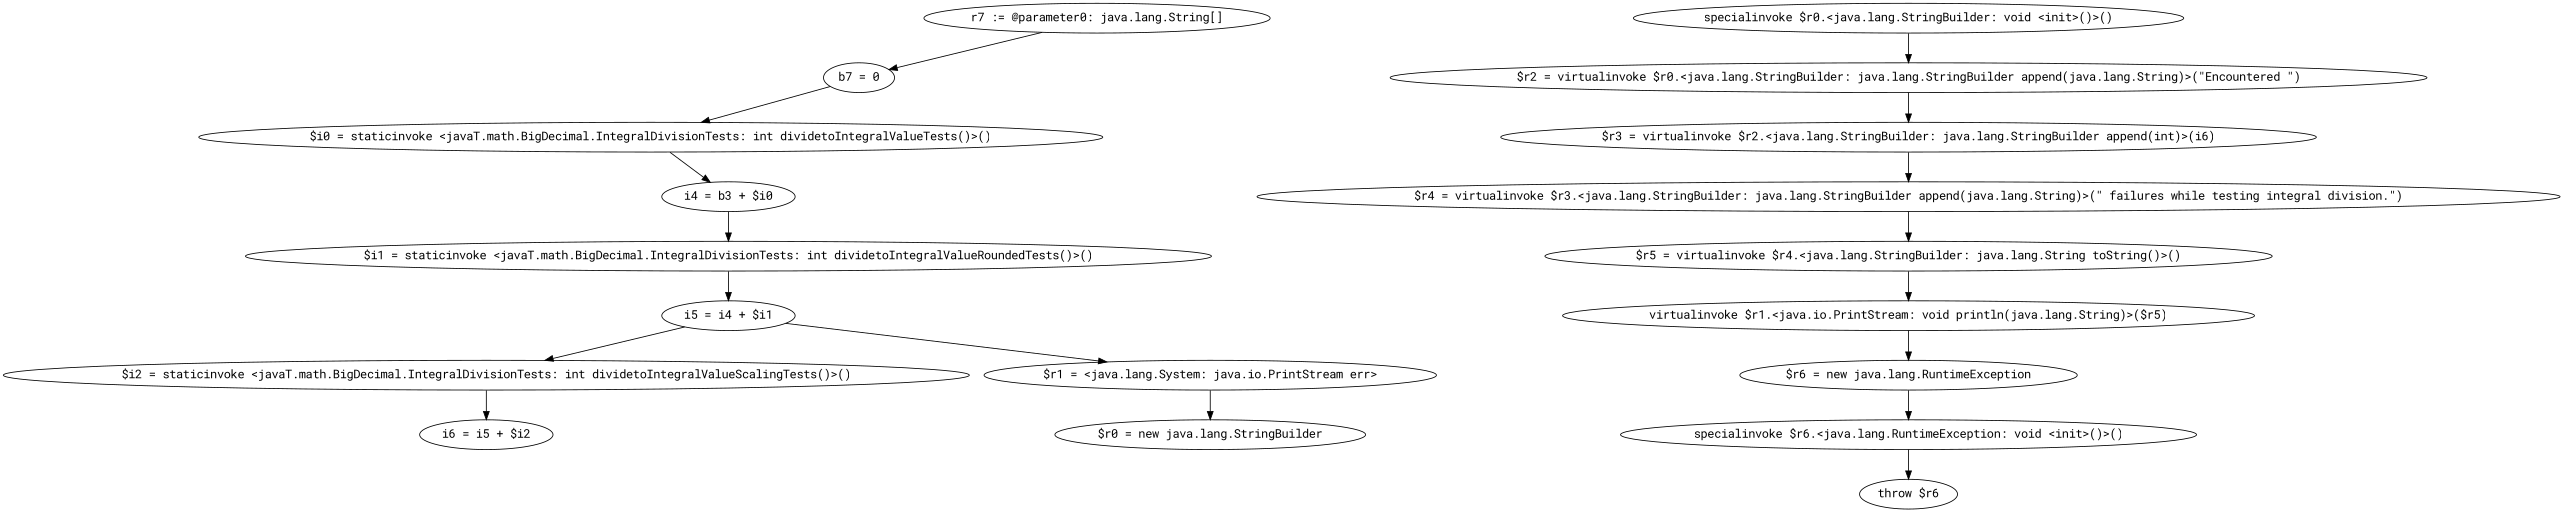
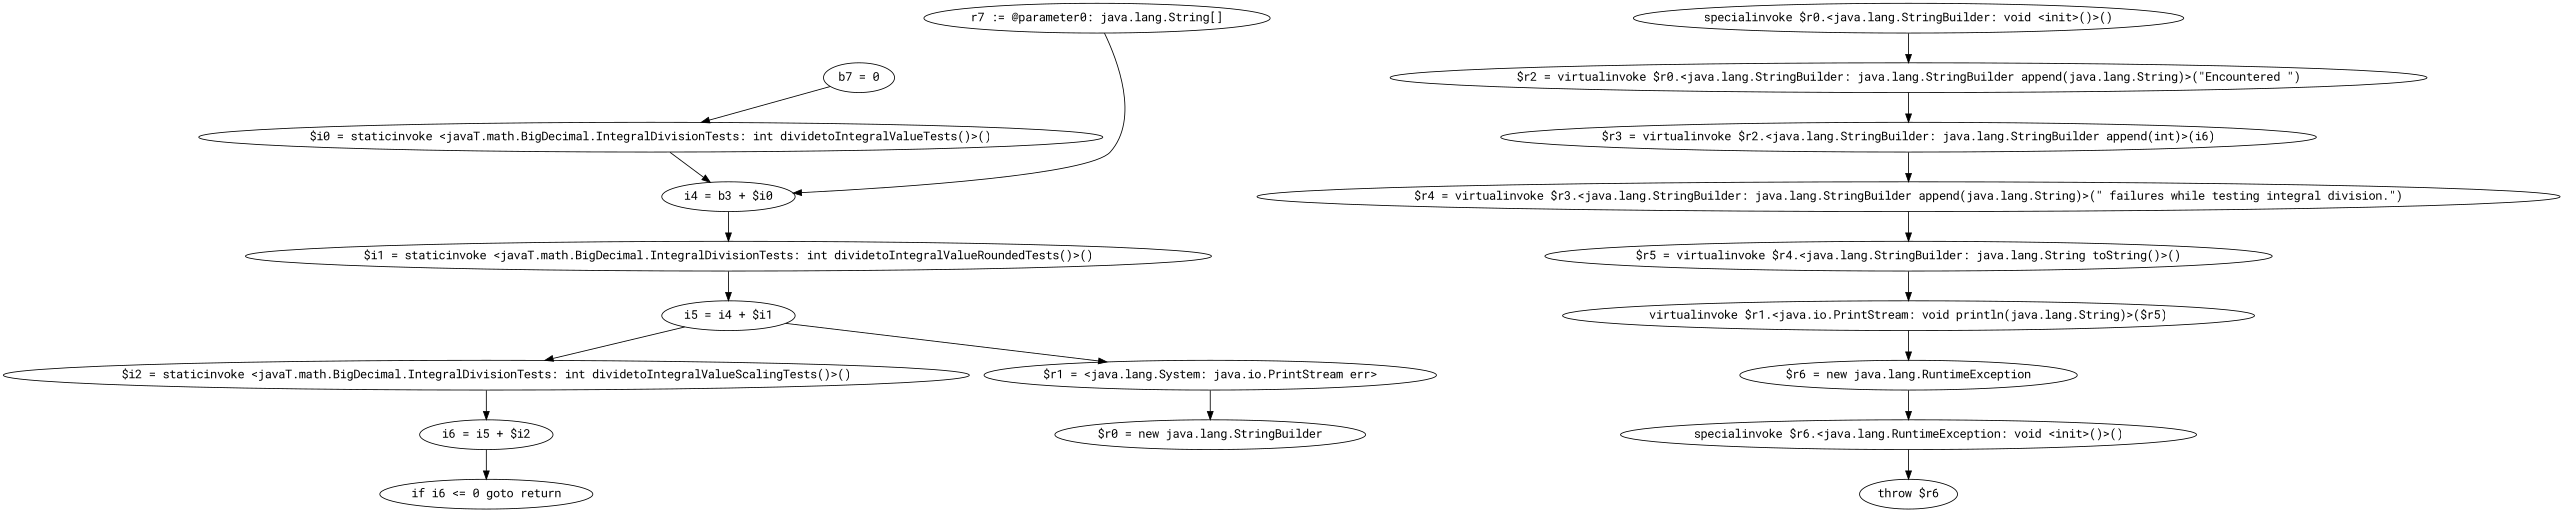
(970, 50) -> (1020, 175)
none -> (486, 494)
